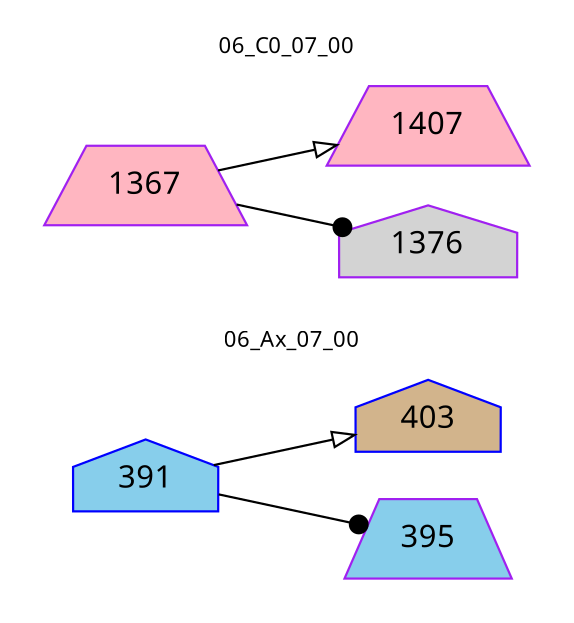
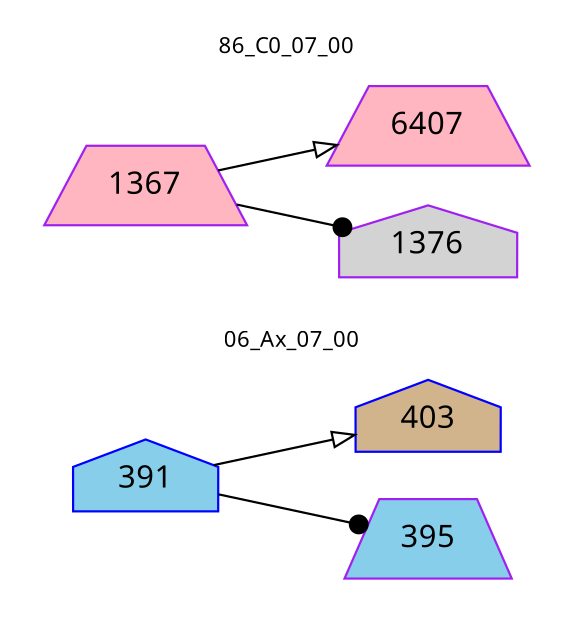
(287, 47) -> (287, 47)
(428, 126) -> (428, 126)
